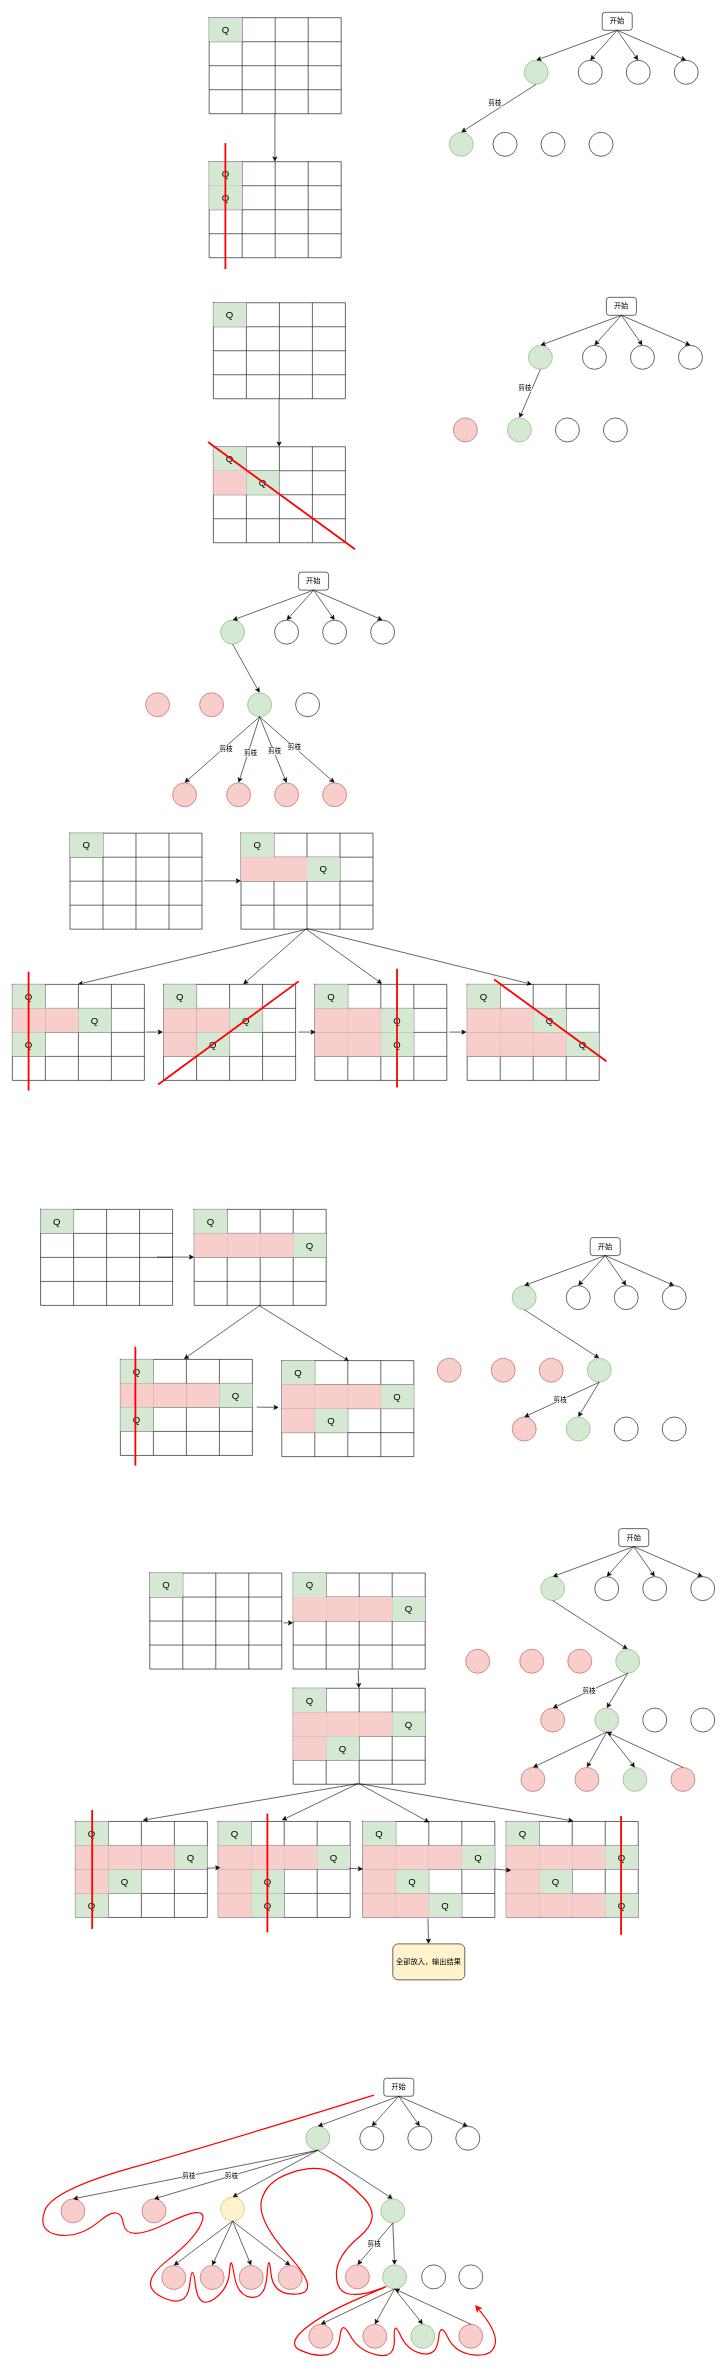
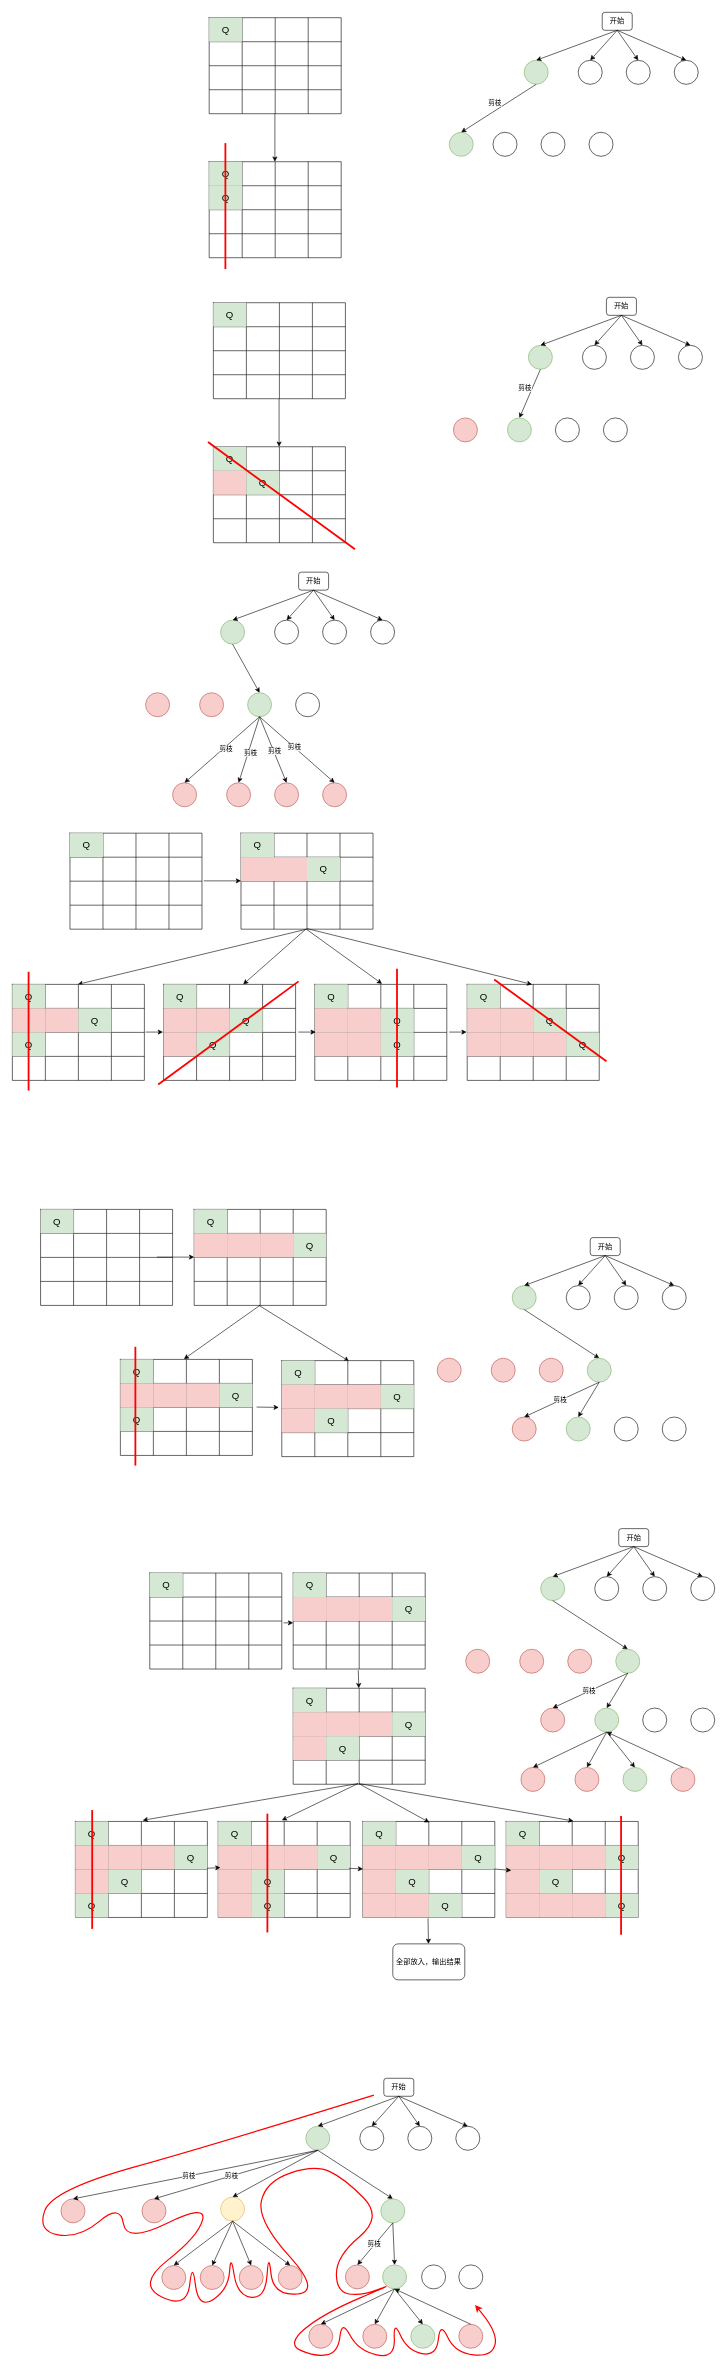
(429, 1962) -> (429, 1962)
